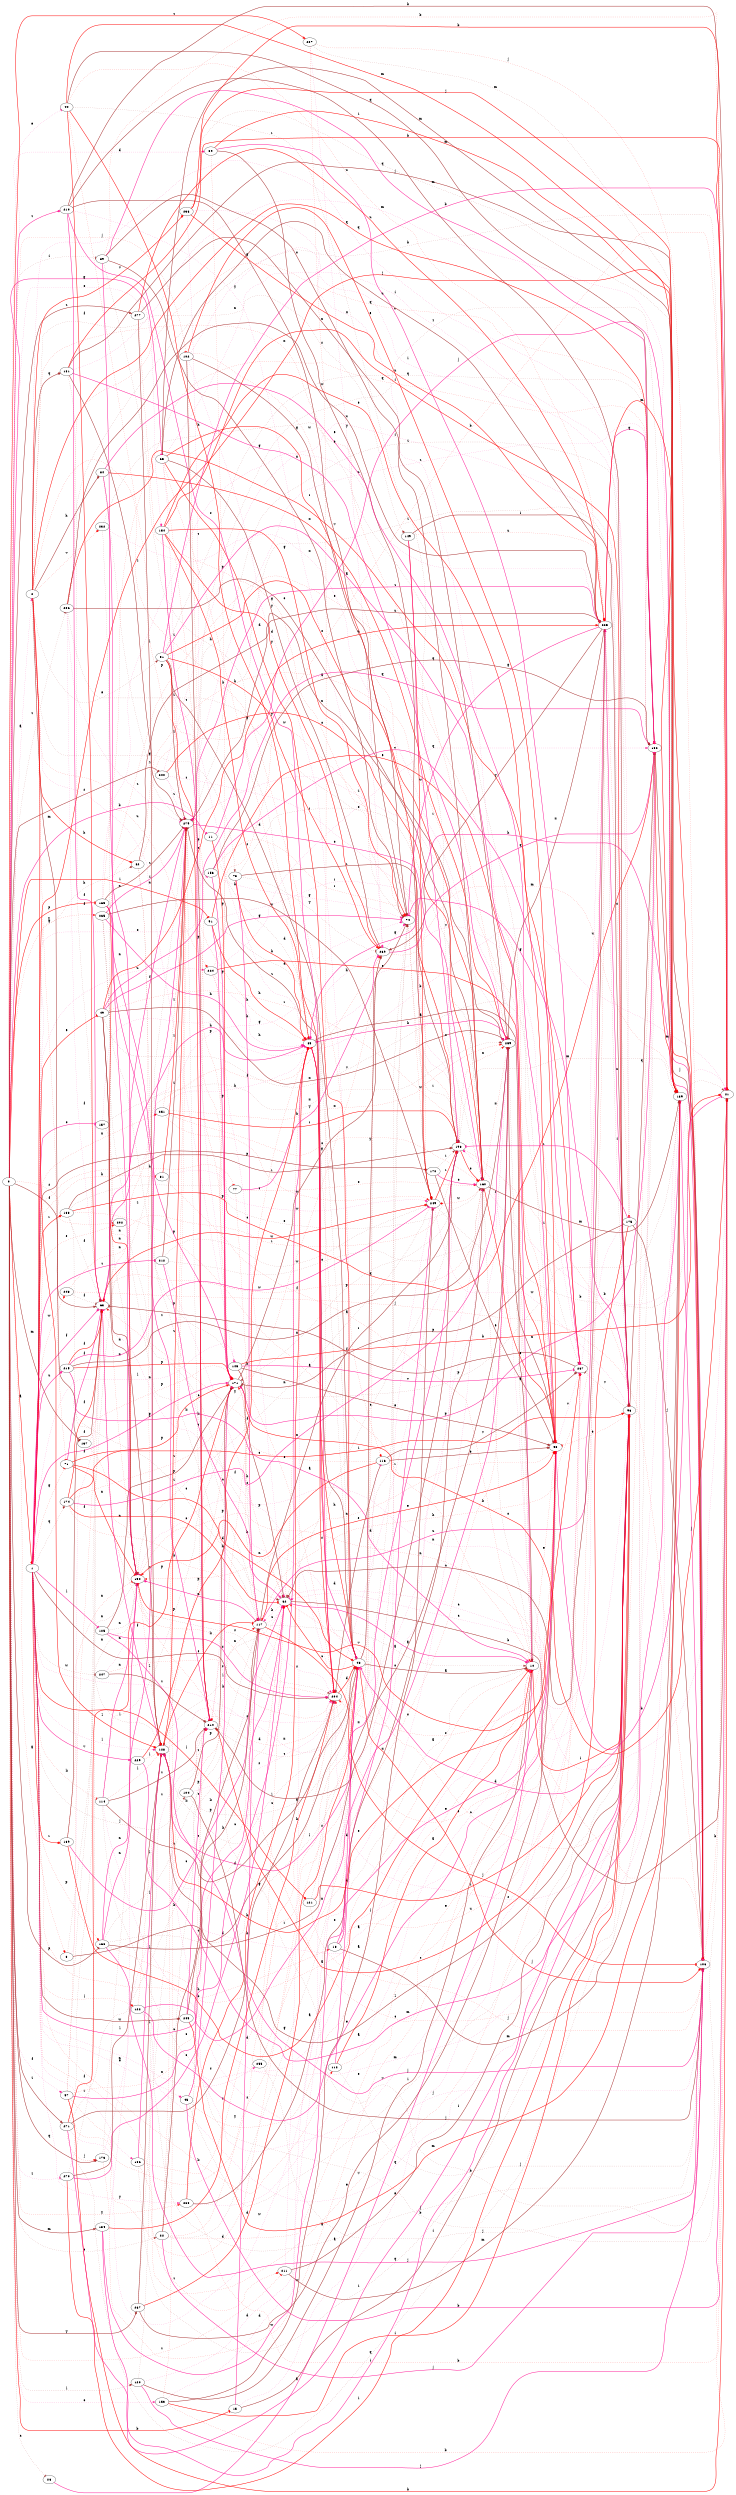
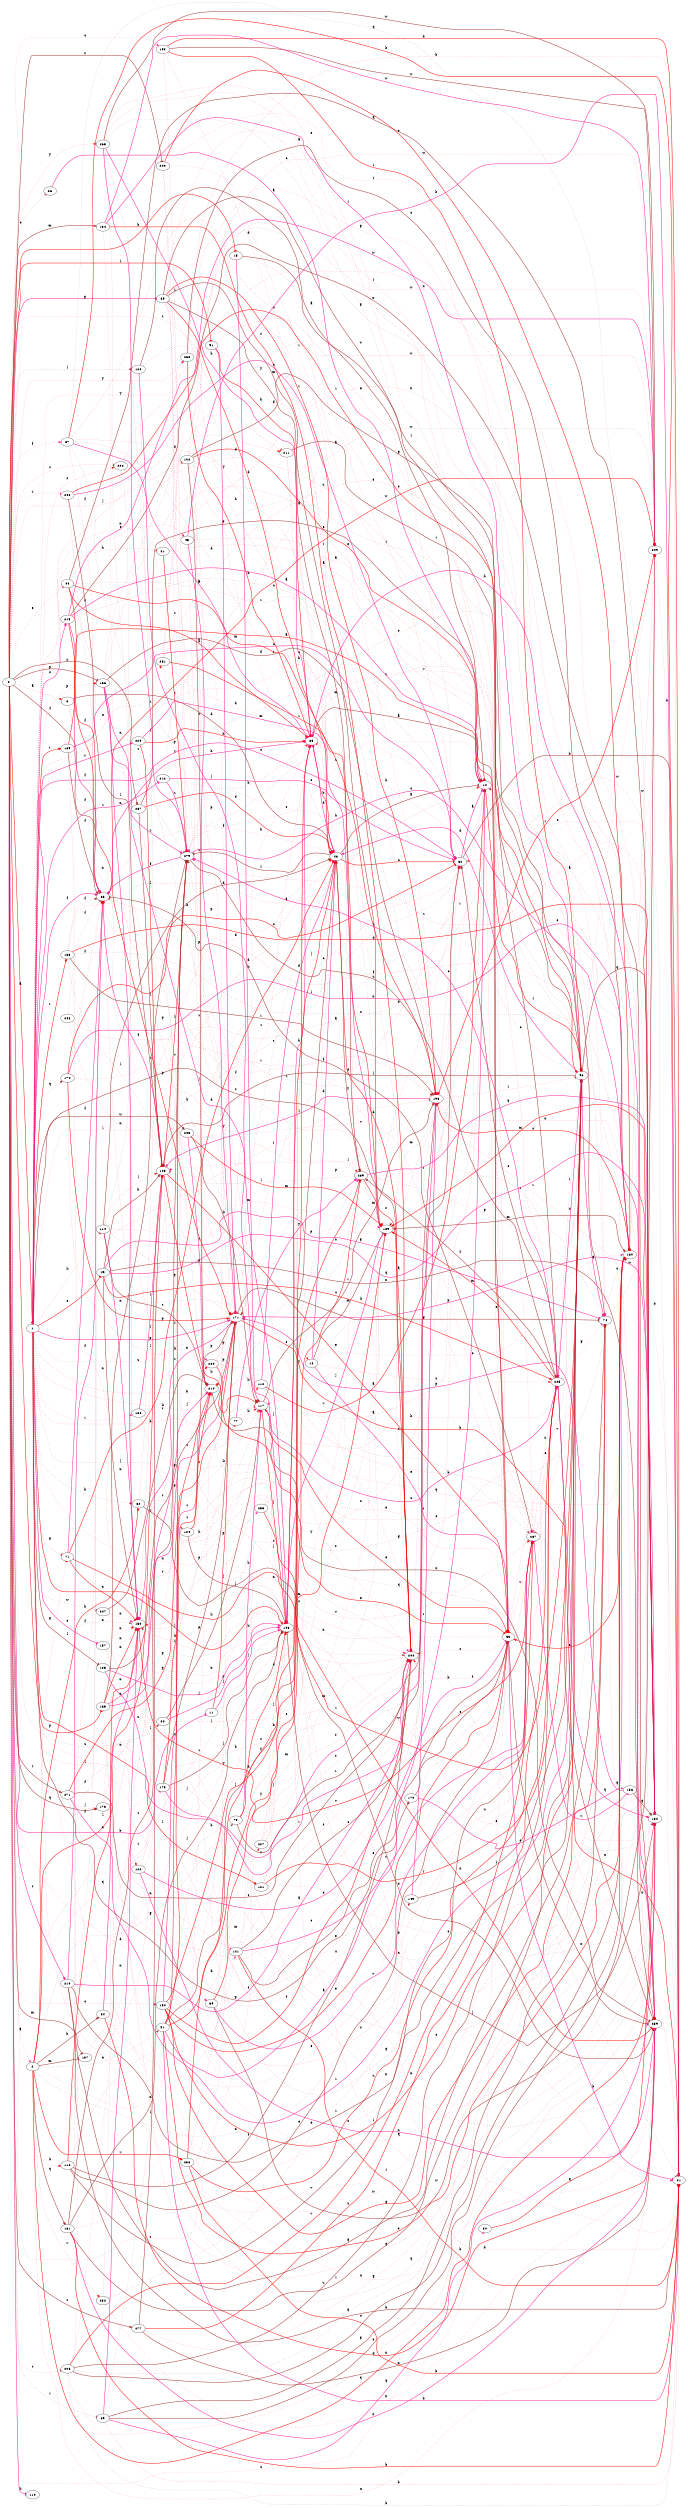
(19, 130) -> (19, 2073)
(451, 734) -> (581, 1352)
(501, 782) -> (382, 1965)
(420, 853) -> none
(307, 898) -> (608, 1558)
(618, 937) -> (420, 1904)
(504, 946) -> (487, 687)
(195, 995) -> (265, 428)
(177, 1054) -> (178, 810)
(92, 1345) -> (83, 786)
(235, 1366) -> (236, 1952)
(42, 1369) -> none
(138, 1375) -> (138, 1190)
(90, 1407) -> (85, 989)
(320, 1498) -> (400, 1410)
(370, 1562) -> (274, 1749)
(460, 1573) -> (427, 1836)
(207, 1598) -> (170, 1466)
(67, 1599) -> (38, 1574)
(275, 1618) -> (328, 693)
(151, 1757) -> (151, 934)
(667, 1809) -> (352, 838)
none -> (546, 1863)
(395, 2017) -> (187, 1788)
(67, 2176) -> (67, 495)
none -> (485, 2229)
(720, 2247) -> (678, 858)
none -> (33, 2495)
